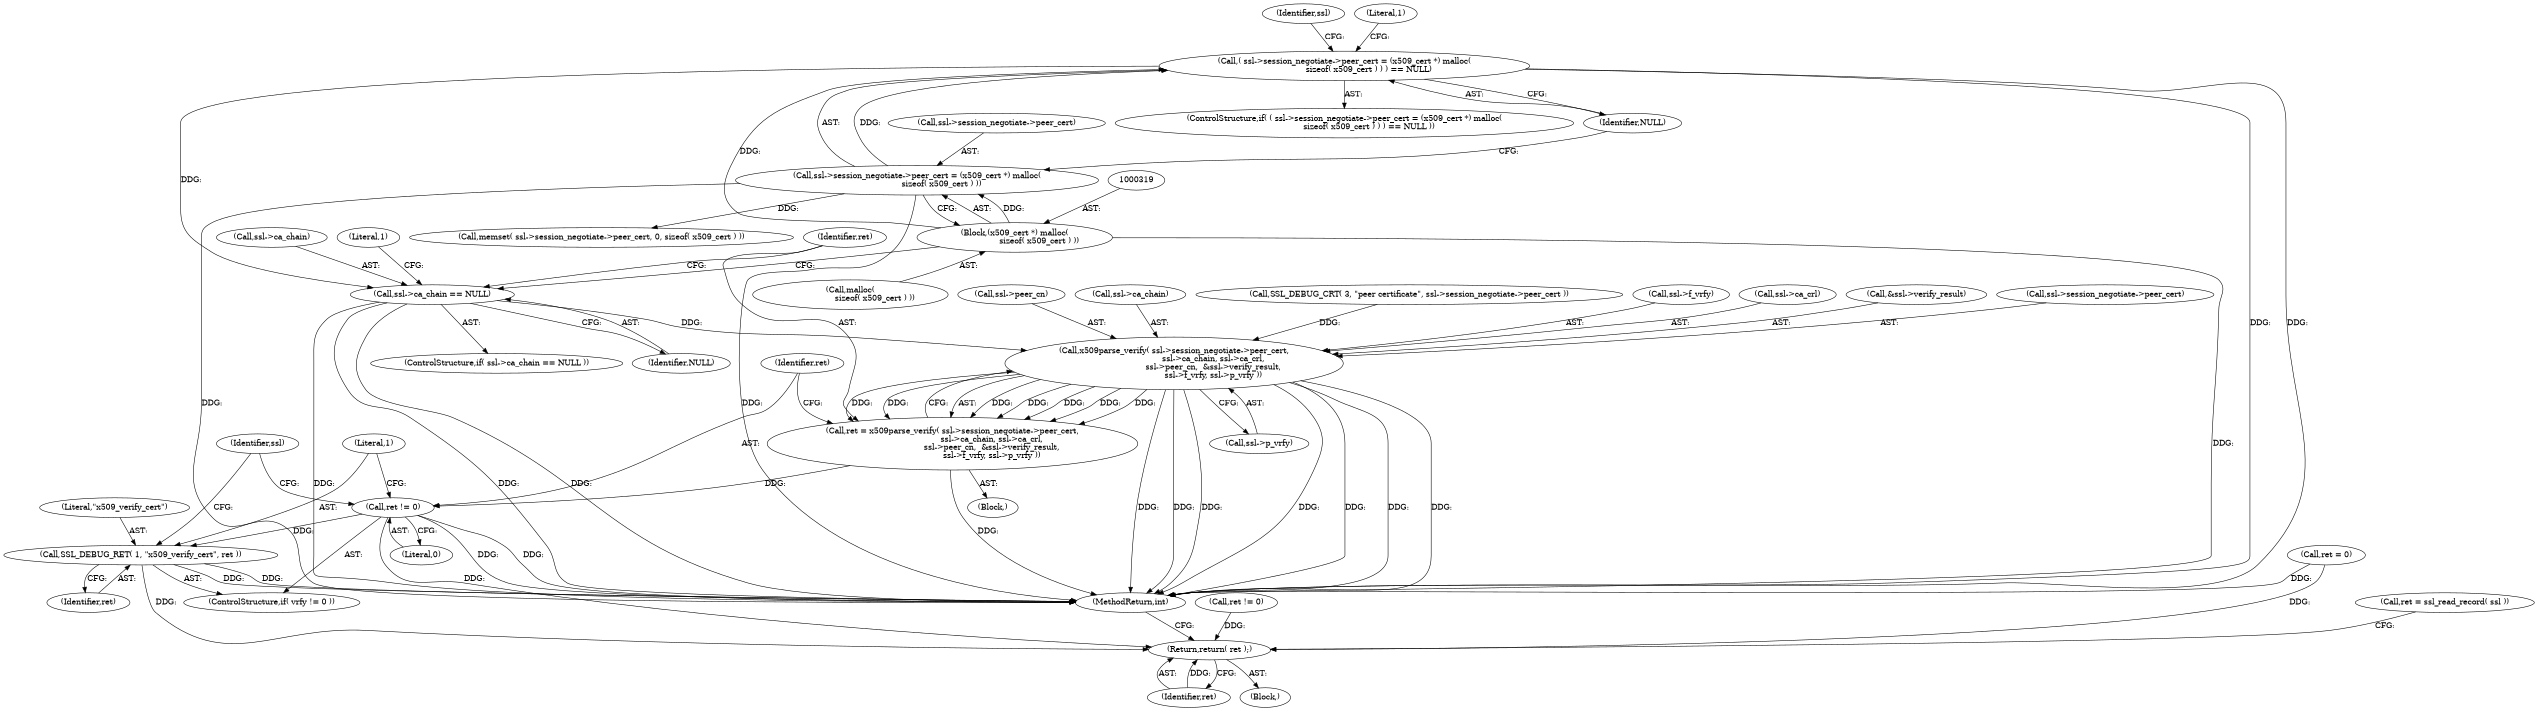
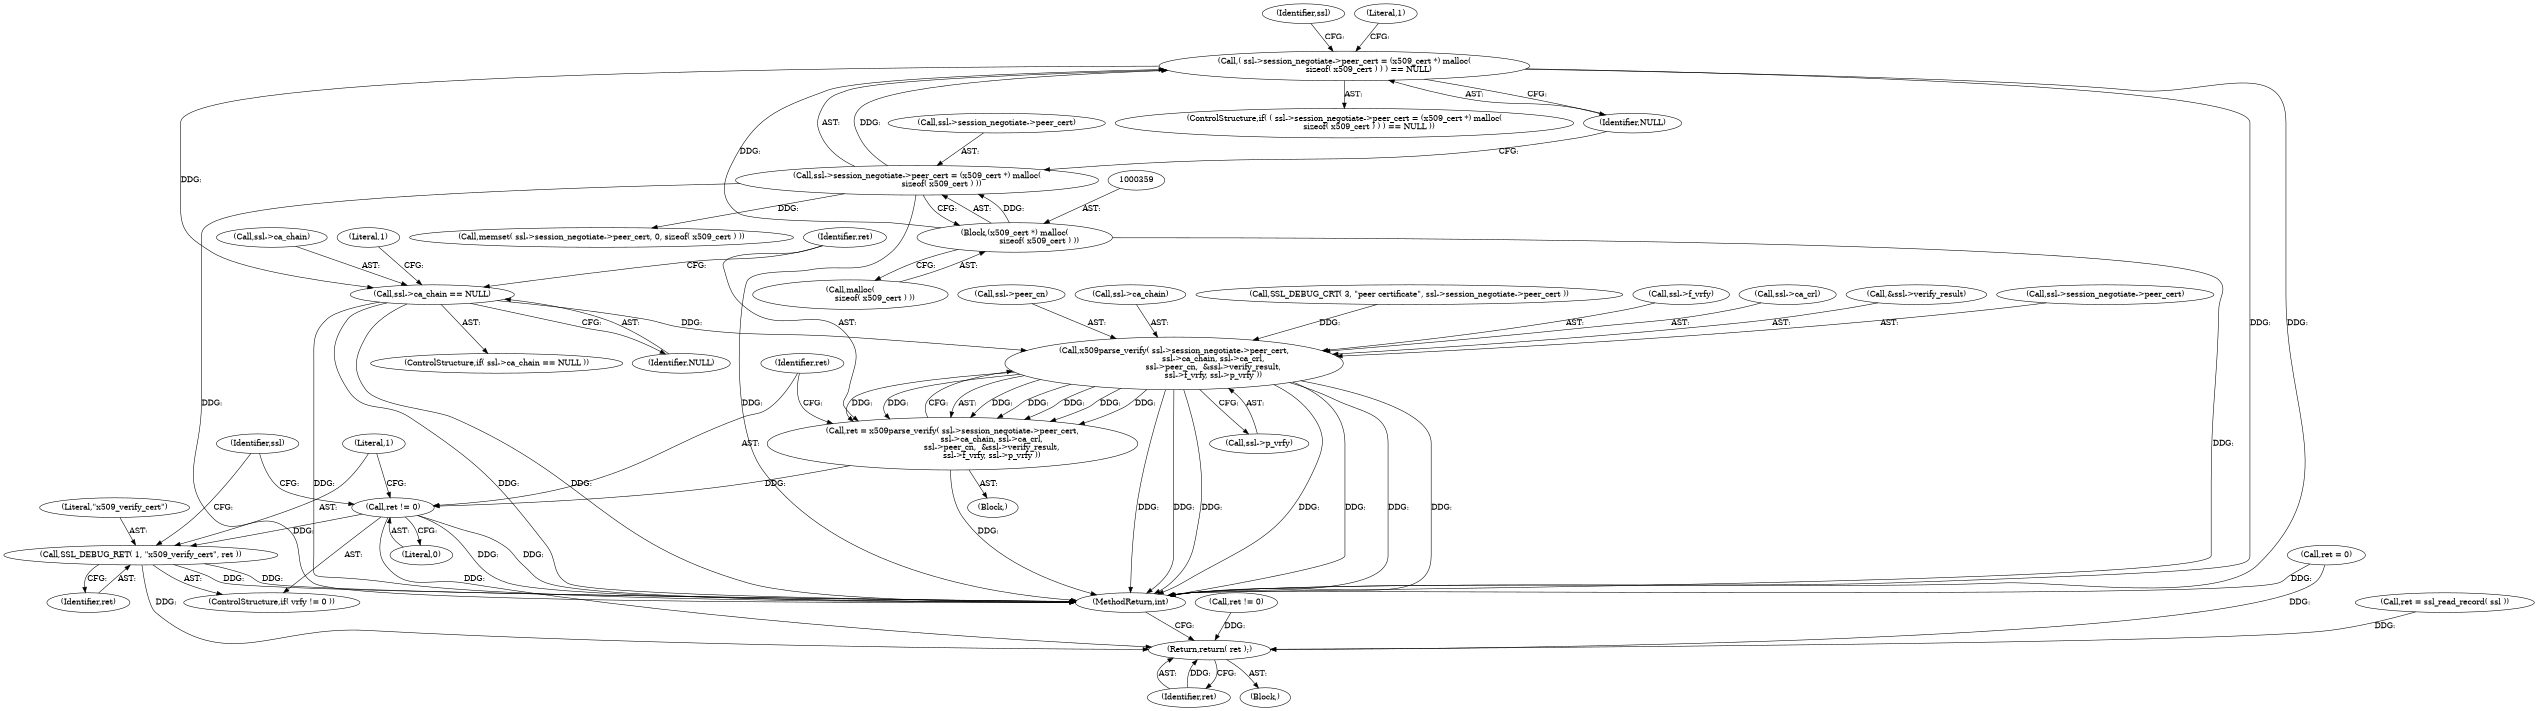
(1136, 180) -> (1136, 180)
(732, 268) -> (918, 261)
(2386, 626) -> (2386, 626)
